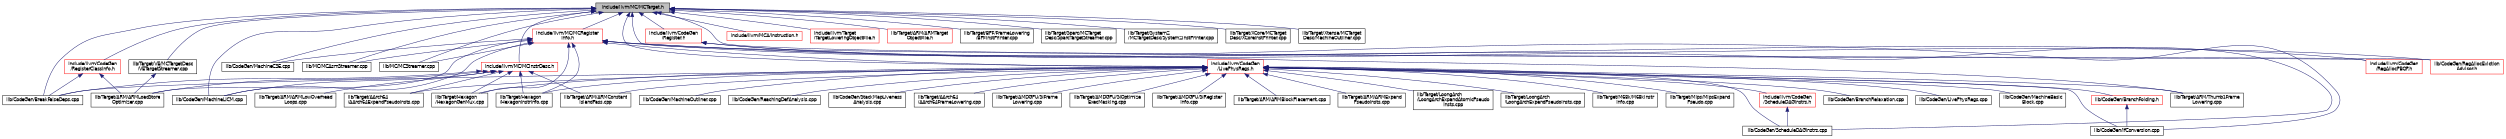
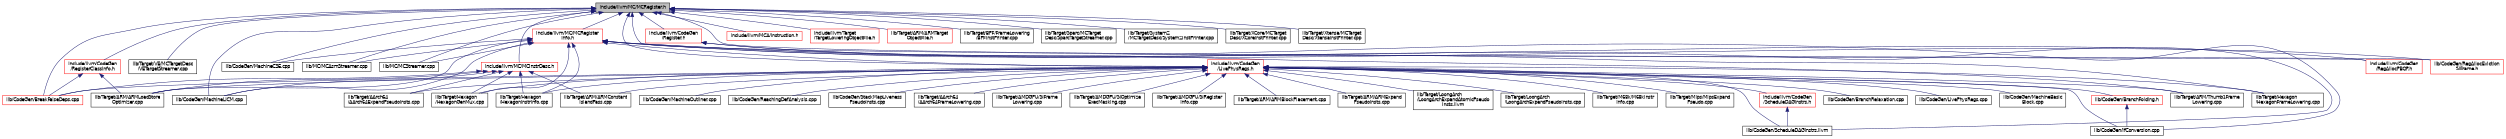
(633, 8) -> (633, 8)
(1332, 36) -> (1332, 36)
(2467, 67) -> (2467, 67)
(148, 81) -> (677, 74)
(43, 100) -> (43, 100)
(295, 100) -> none
(867, 100) -> (867, 100)
(1453, 100) -> (1453, 100)
none -> (2288, 100)
(1787, 131) -> (1787, 131)
